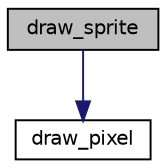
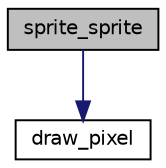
(83, 29) -> (83, 29)
